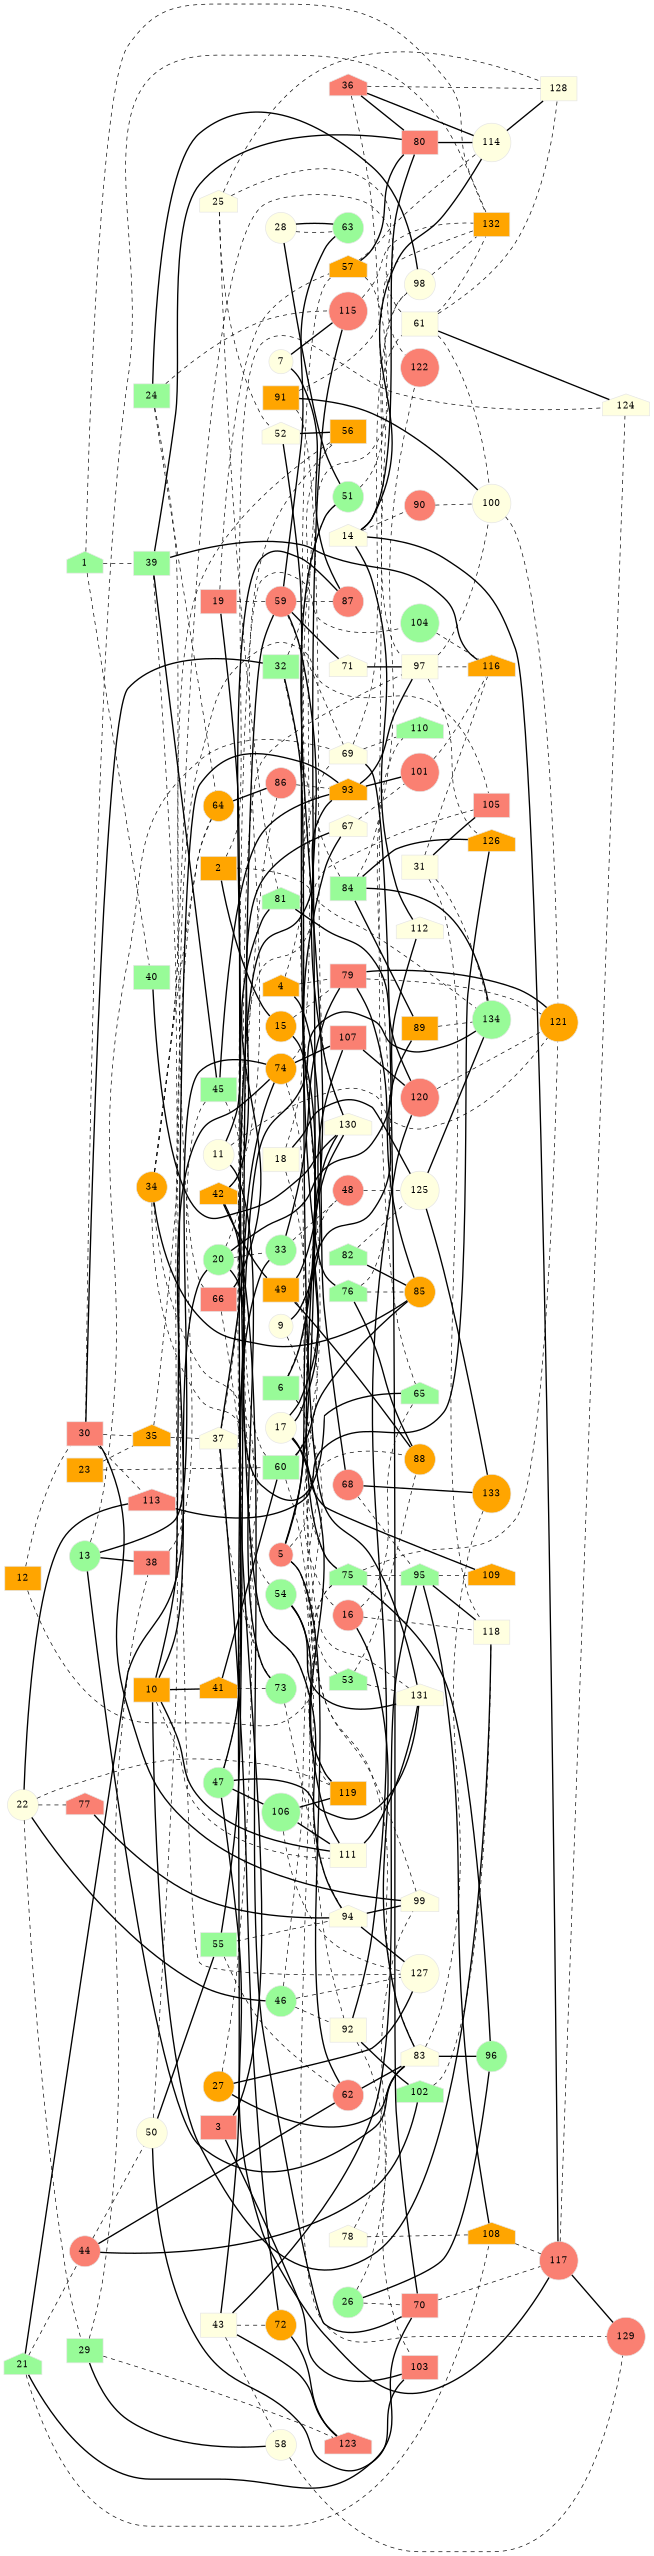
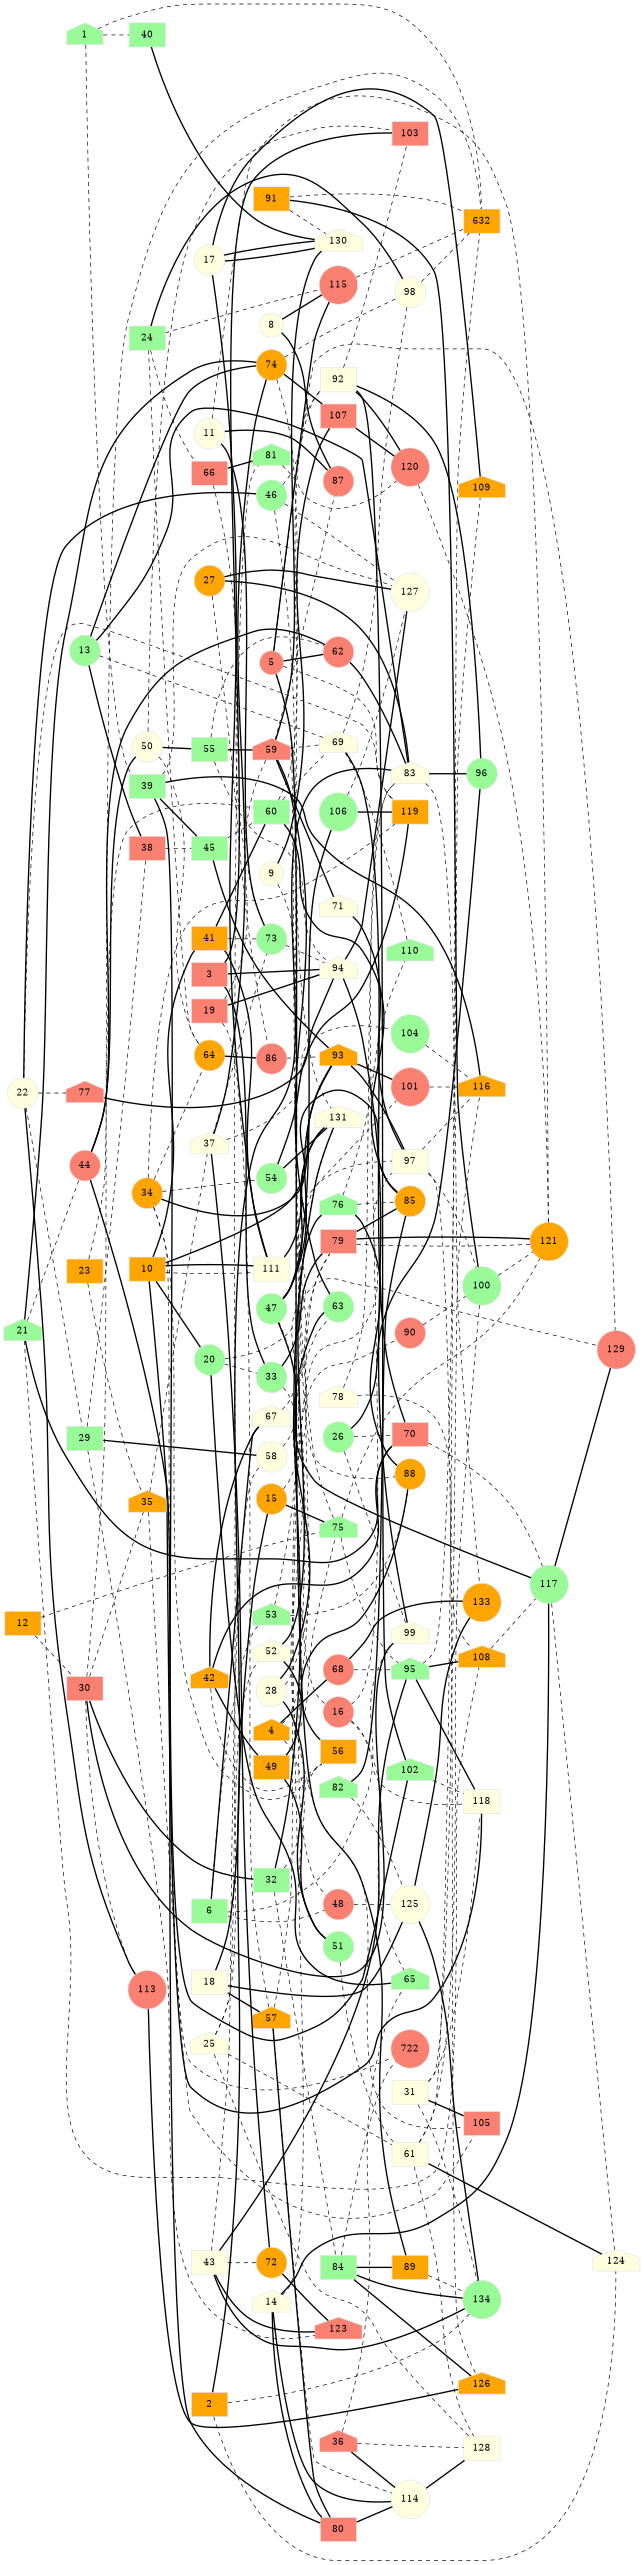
(383, 113) -> none
(492, 225) -> (482, 221)
(281, 362) -> (272, 325)
(420, 368) -> (410, 2049)
(304, 492) -> (244, 2002)
(492, 503) -> (482, 1286)
(281, 602) -> (272, 750)
(420, 929) -> none
(373, 960) -> (337, 509)
none -> (274, 972)
(152, 1501) -> (147, 1990)
(312, 1619) -> (258, 1141)
(219, 1689) -> (210, 938)
(469, 1796) -> (463, 550)
(314, 1833) -> (249, 1095)
(386, 1837) -> (373, 1198)
(118, 2192) -> (113, 863)
(559, 2261) -> (549, 1584)
(242, 2383) -> (168, 358)
